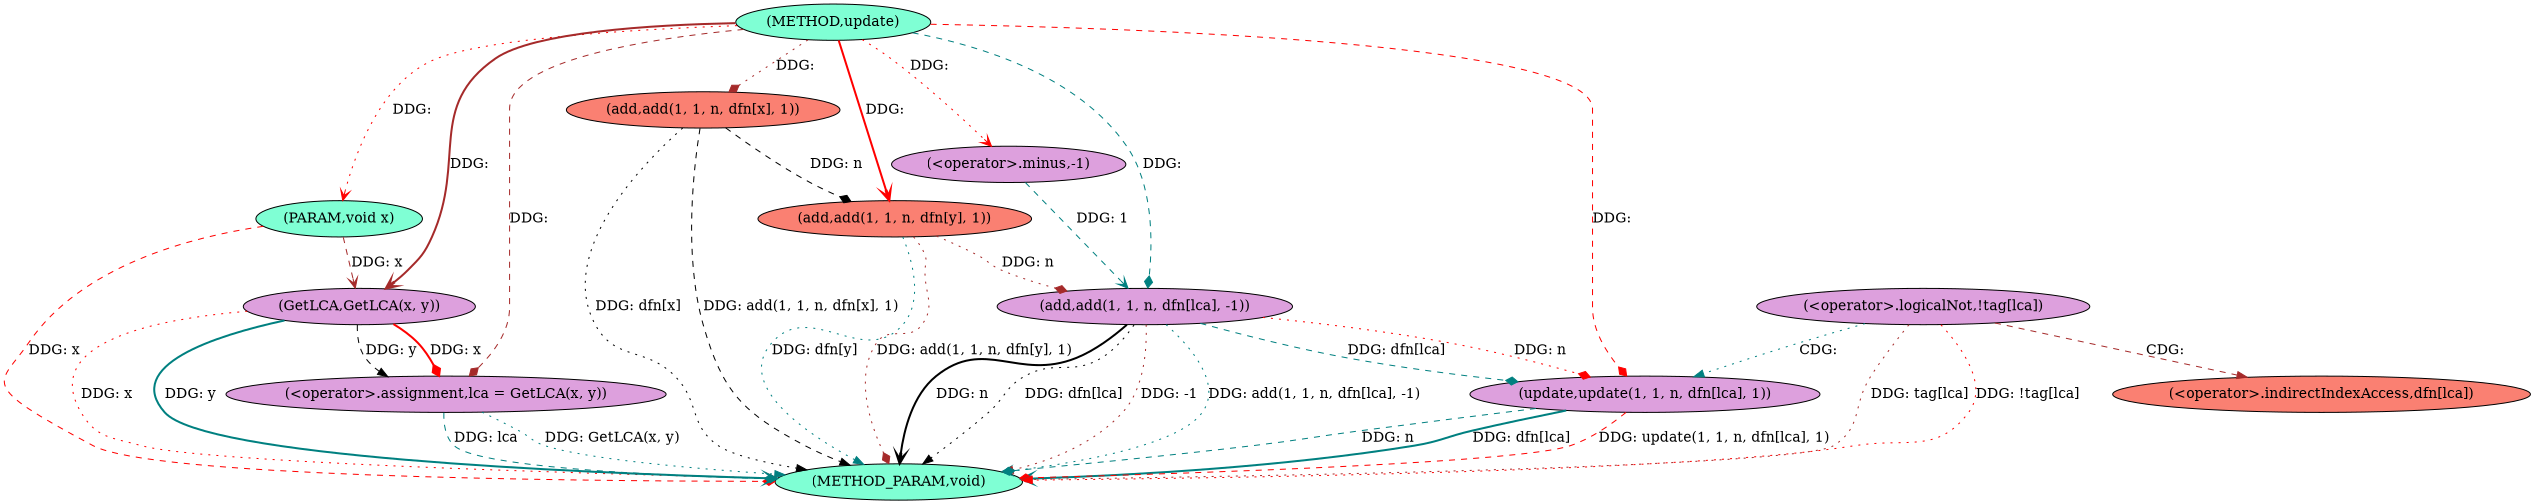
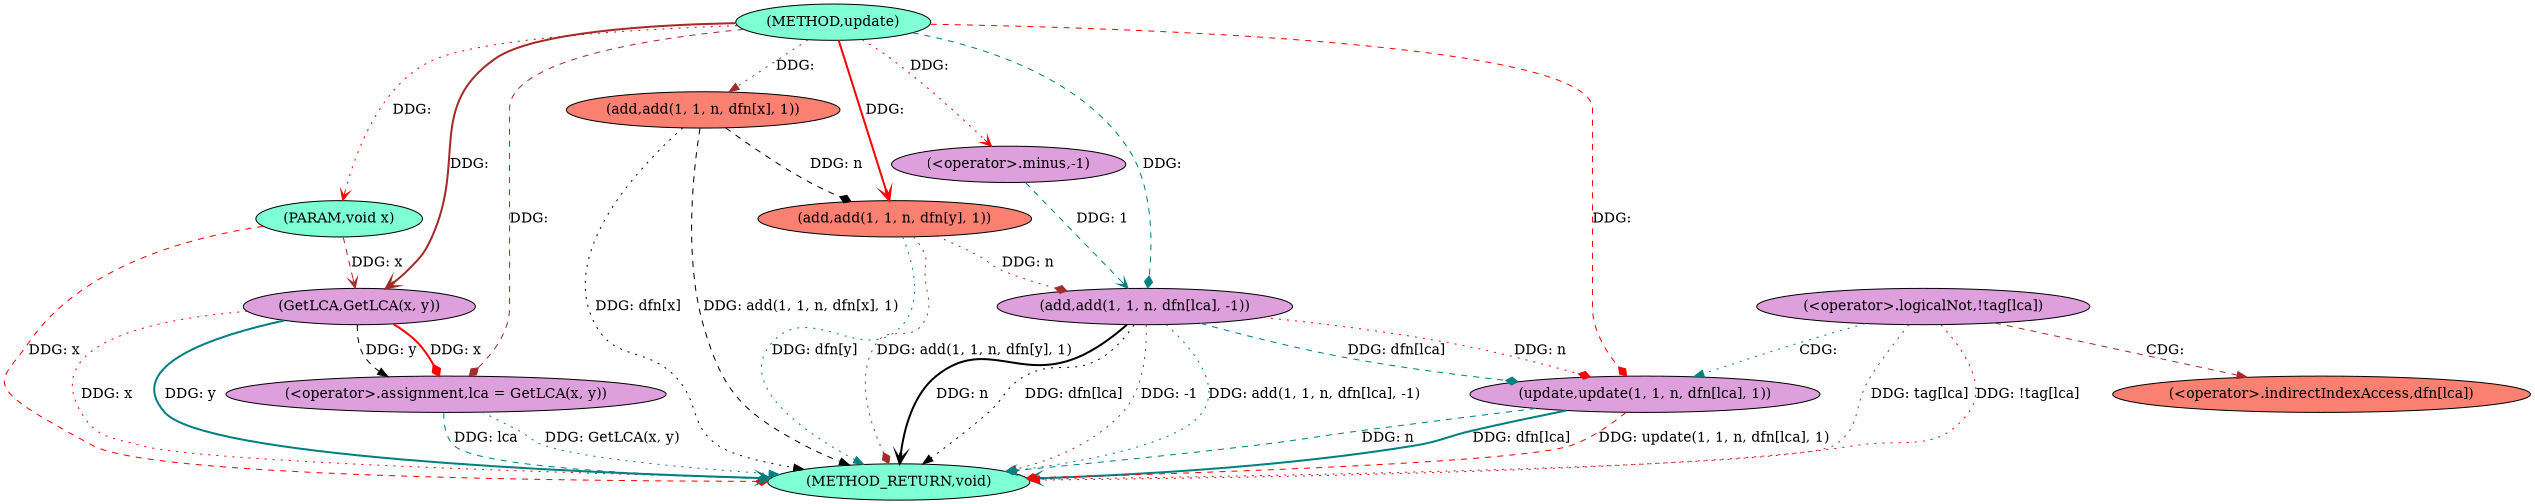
(774, 63) -> (773, 63)
(899, 482) -> (899, 482)
